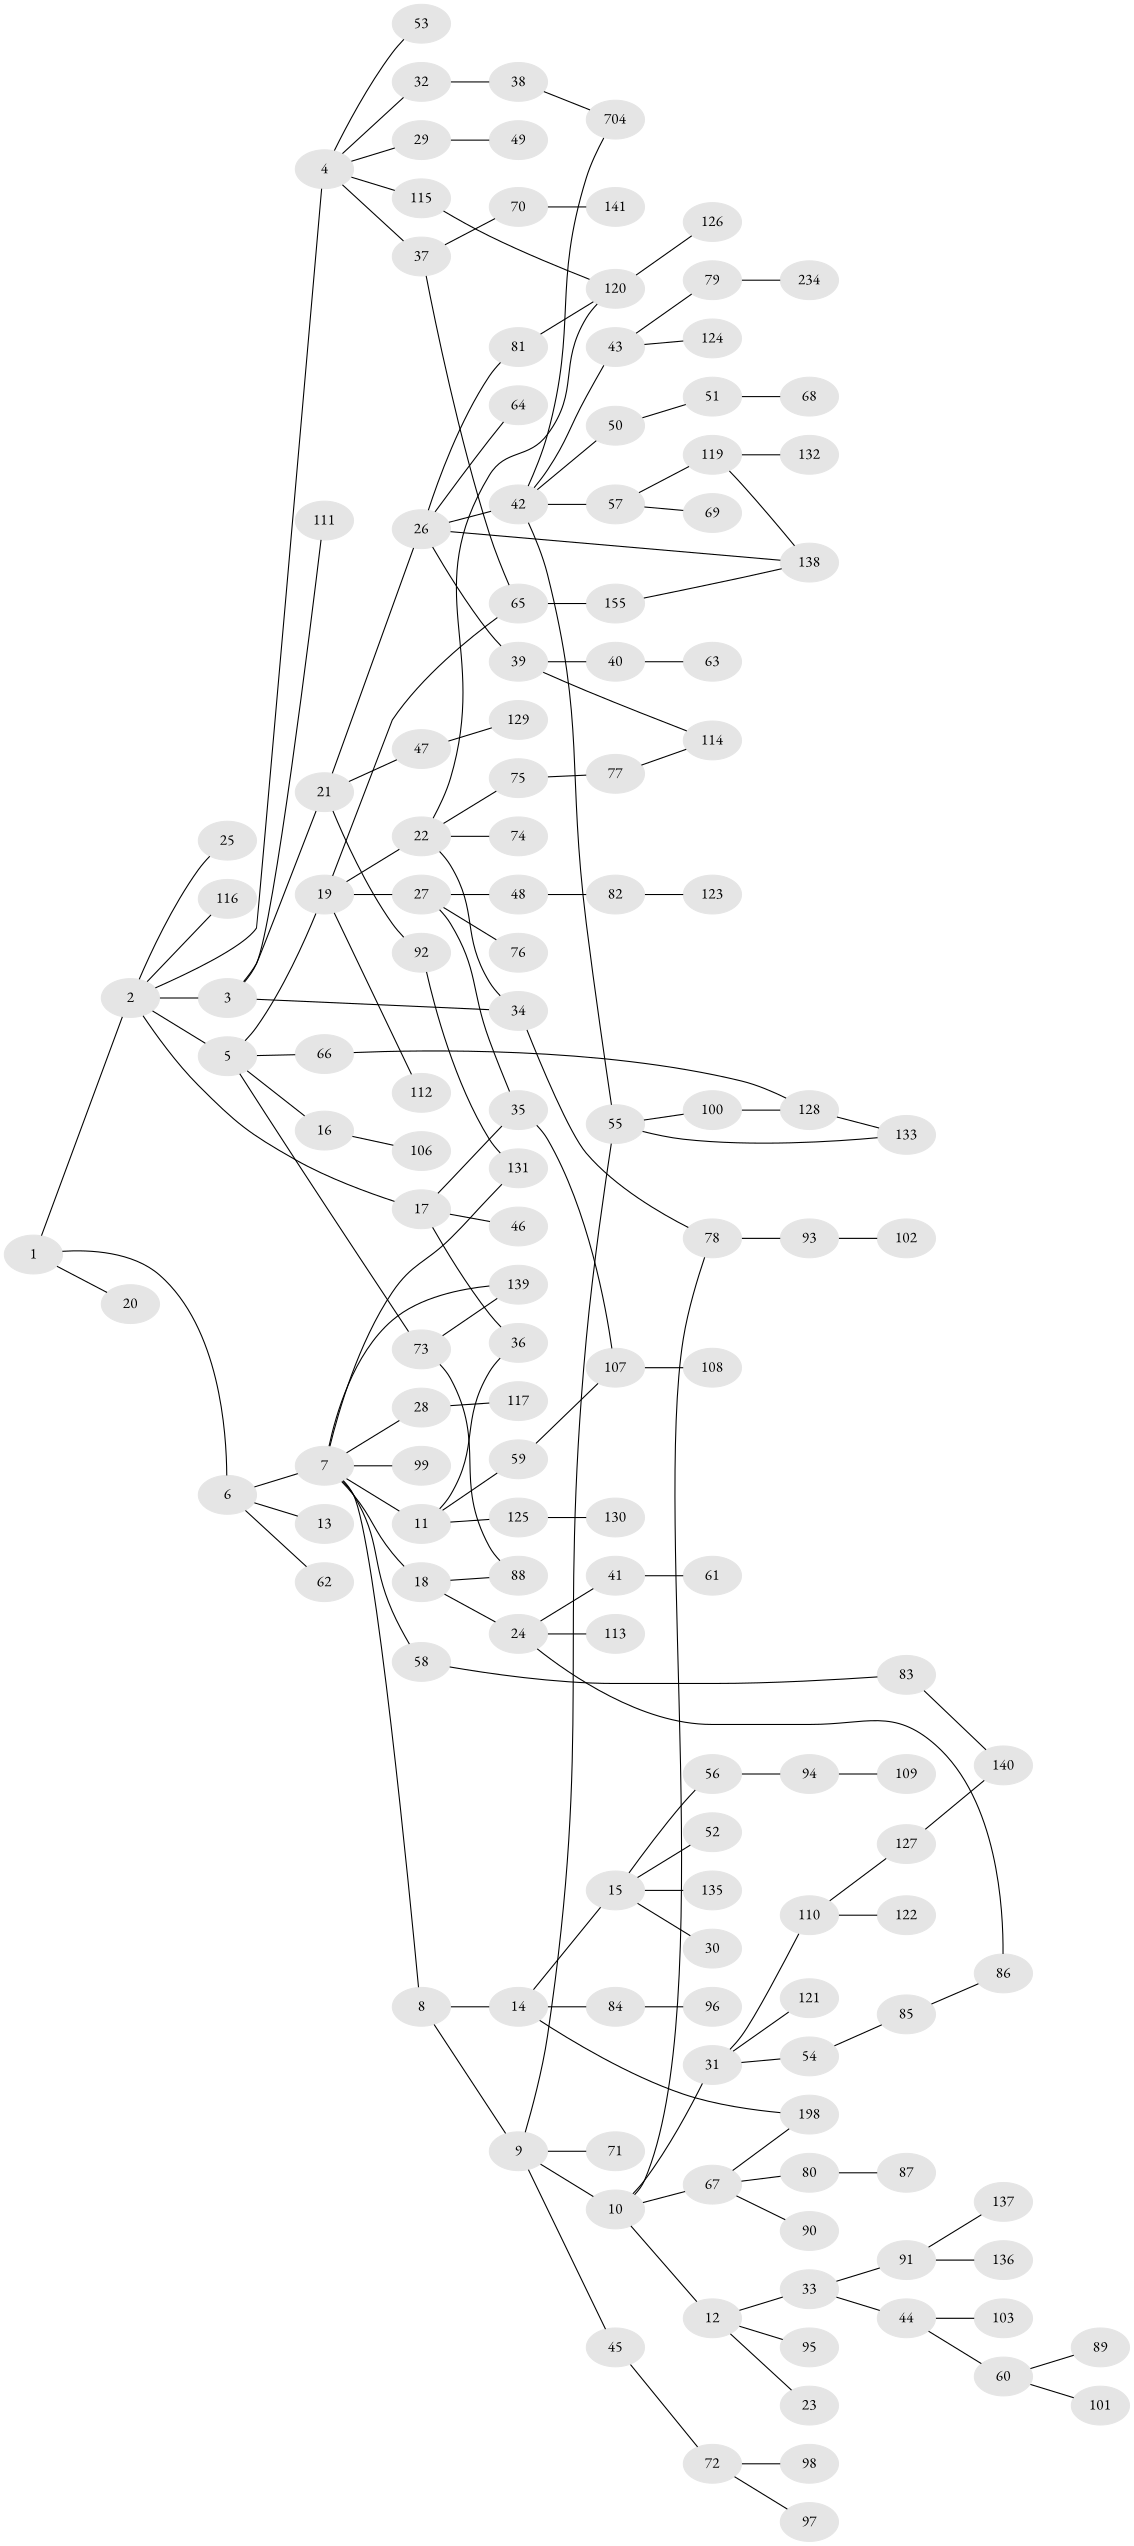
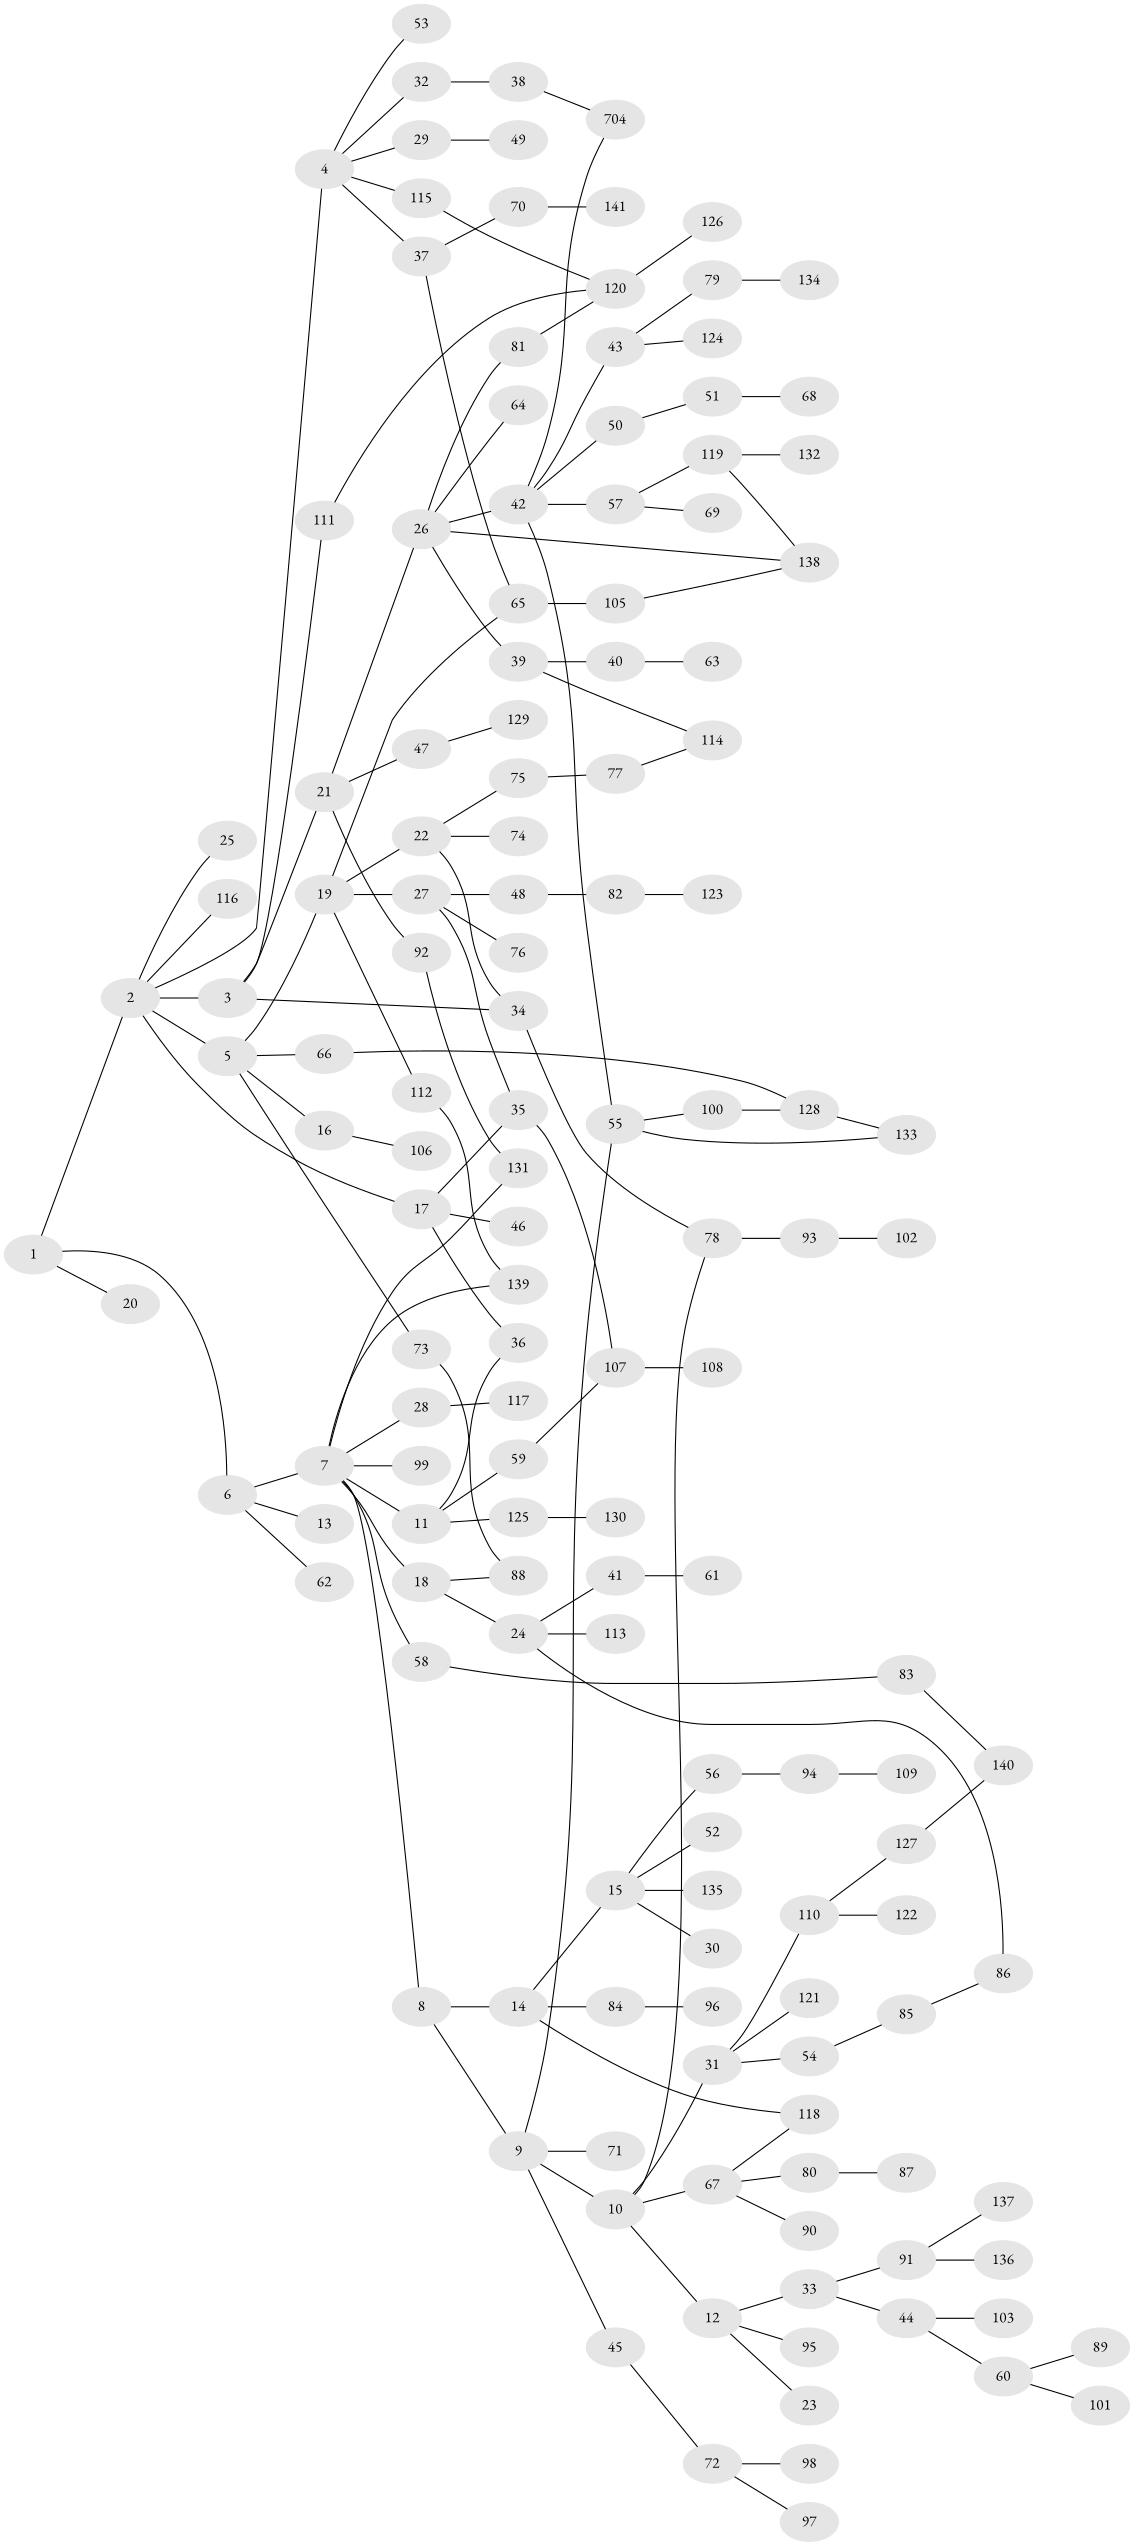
(809, 280) -> (809, 280)
(463, 540) -> (435, 363)
(615, 604) -> (615, 604)
(470, 1317) -> (470, 1189)
(809, 2115) -> (809, 2115)
